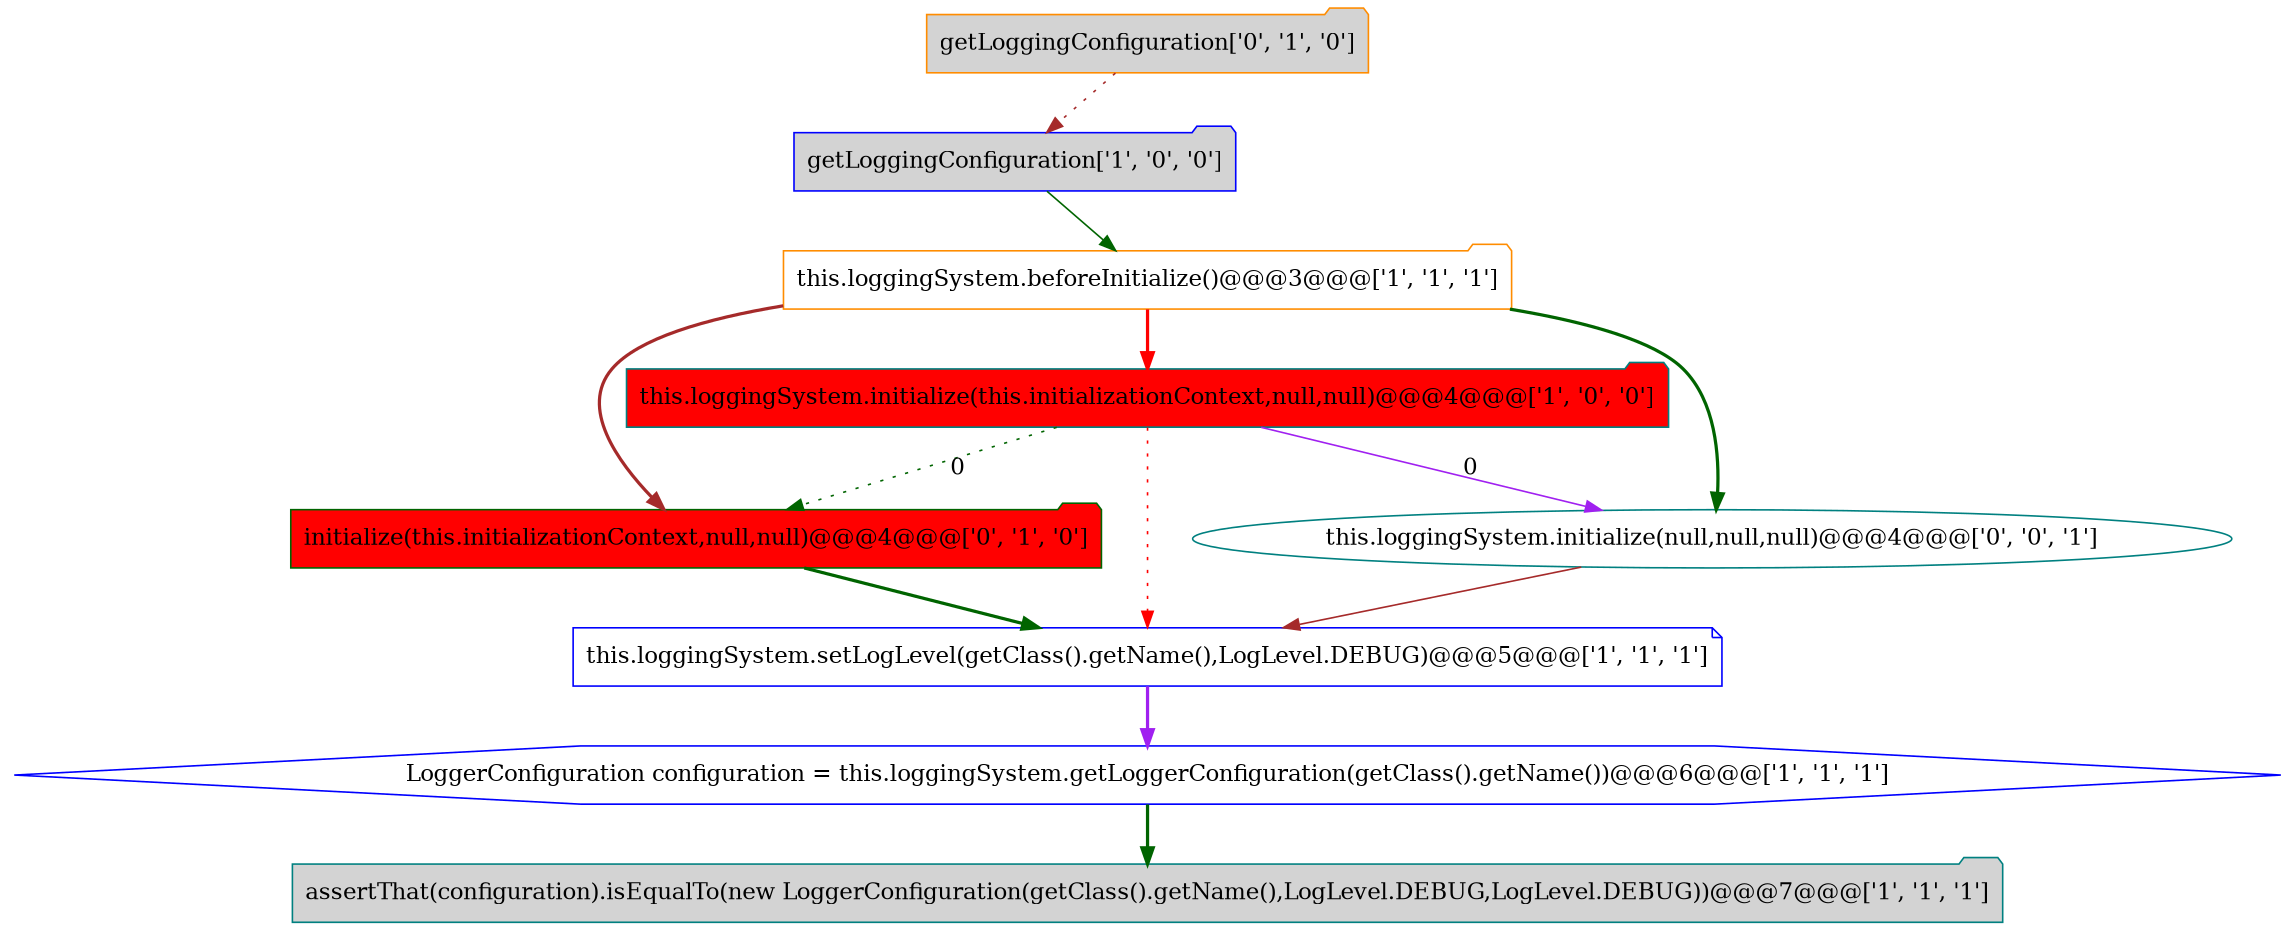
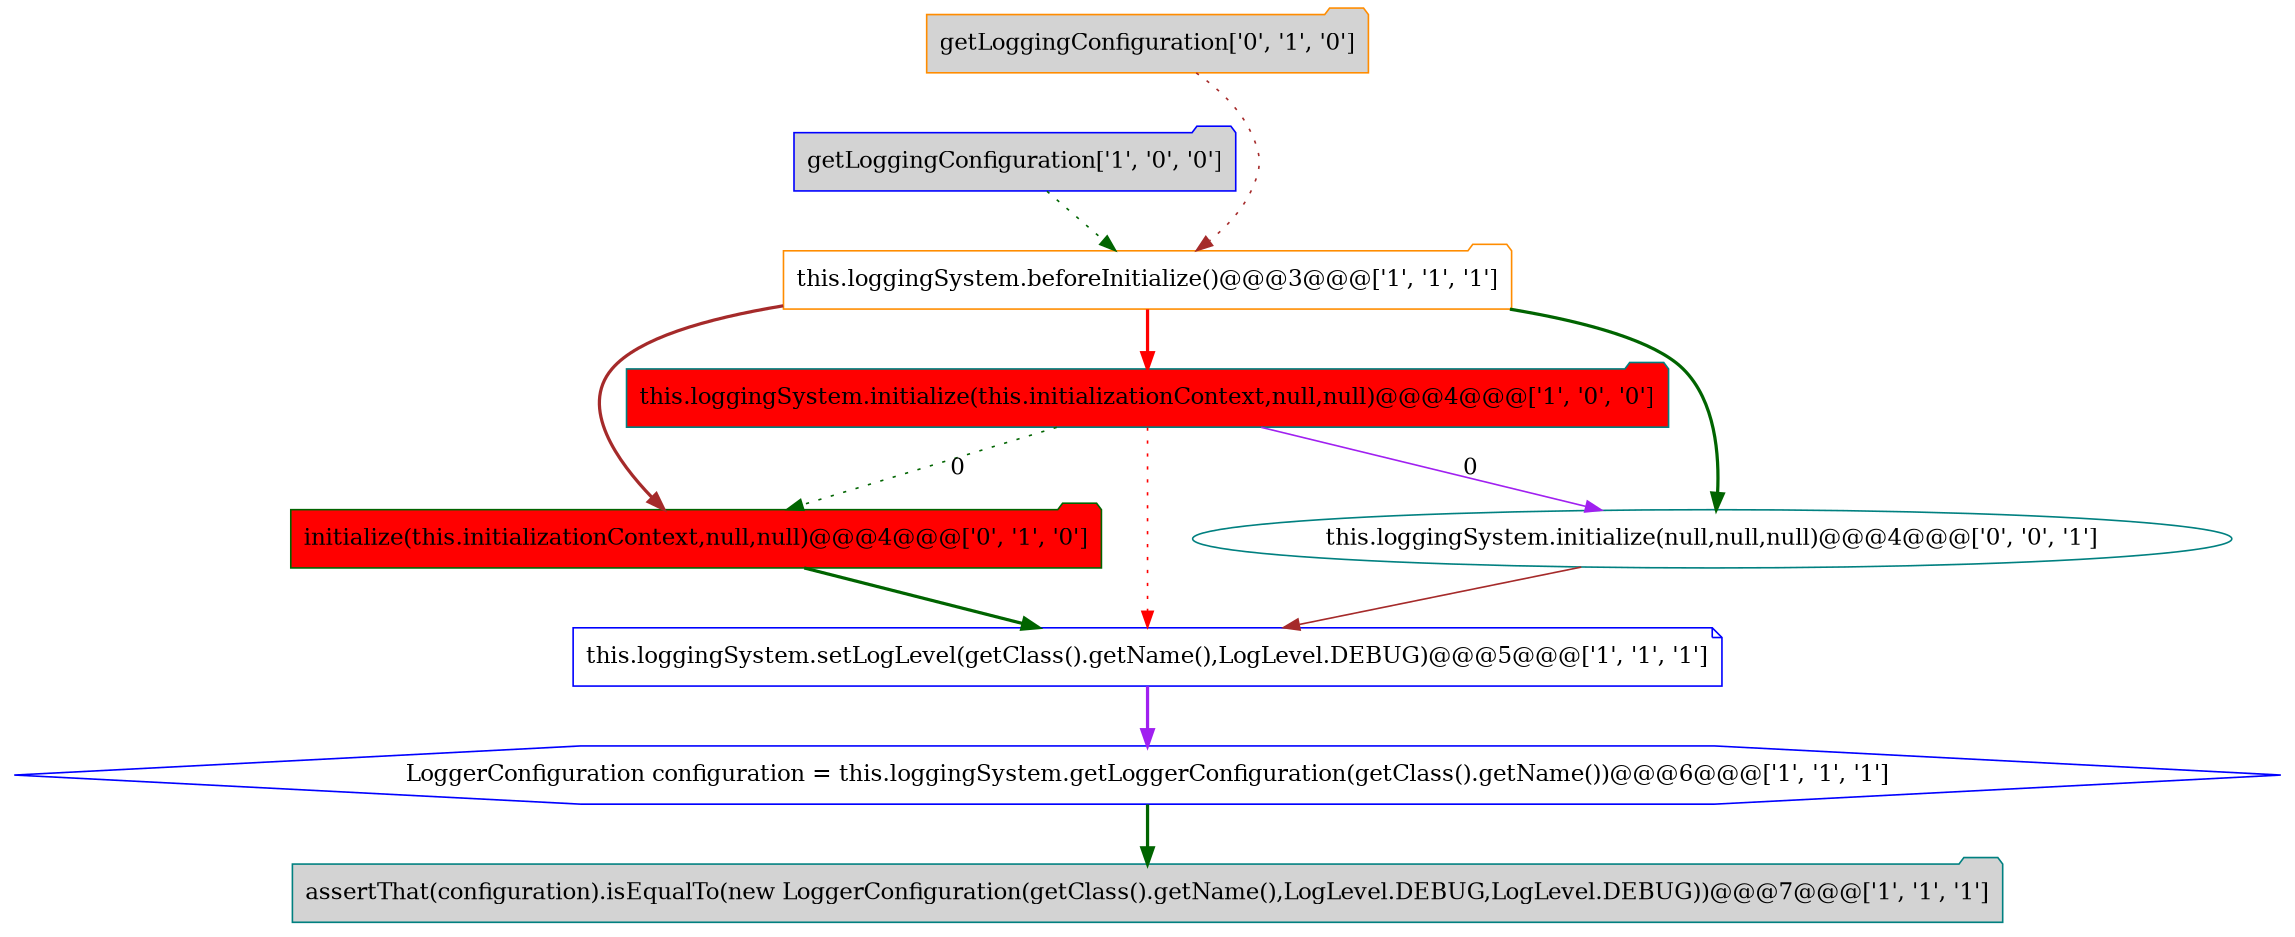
(1087, 98) -> (1258, 154)
(1075, 216) -> (1075, 216)
